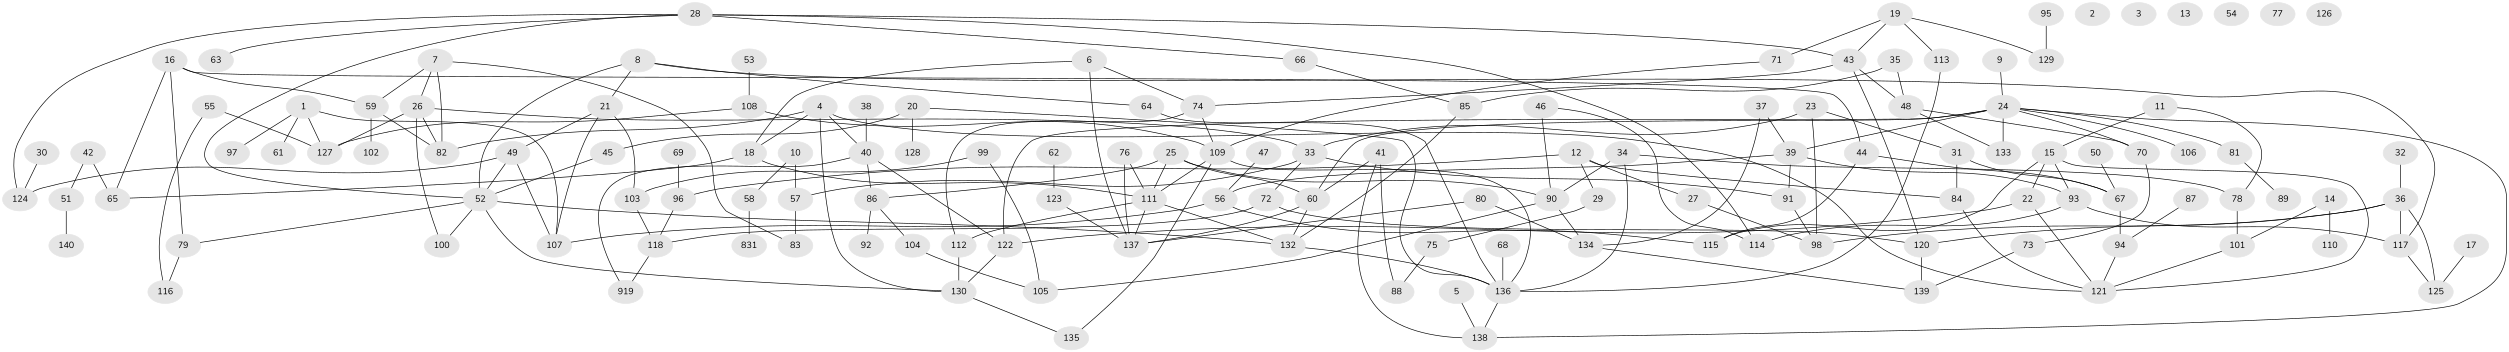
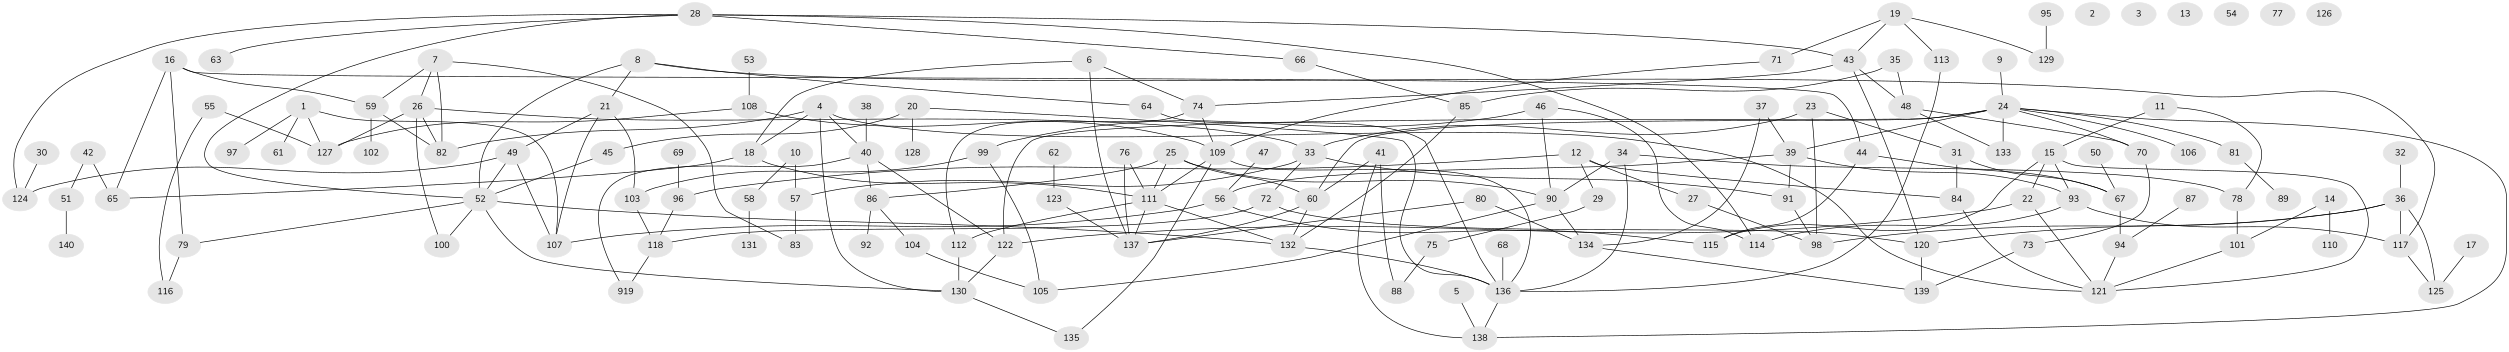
none -> (1393, 126)
(749, 246) -> (749, 246)
